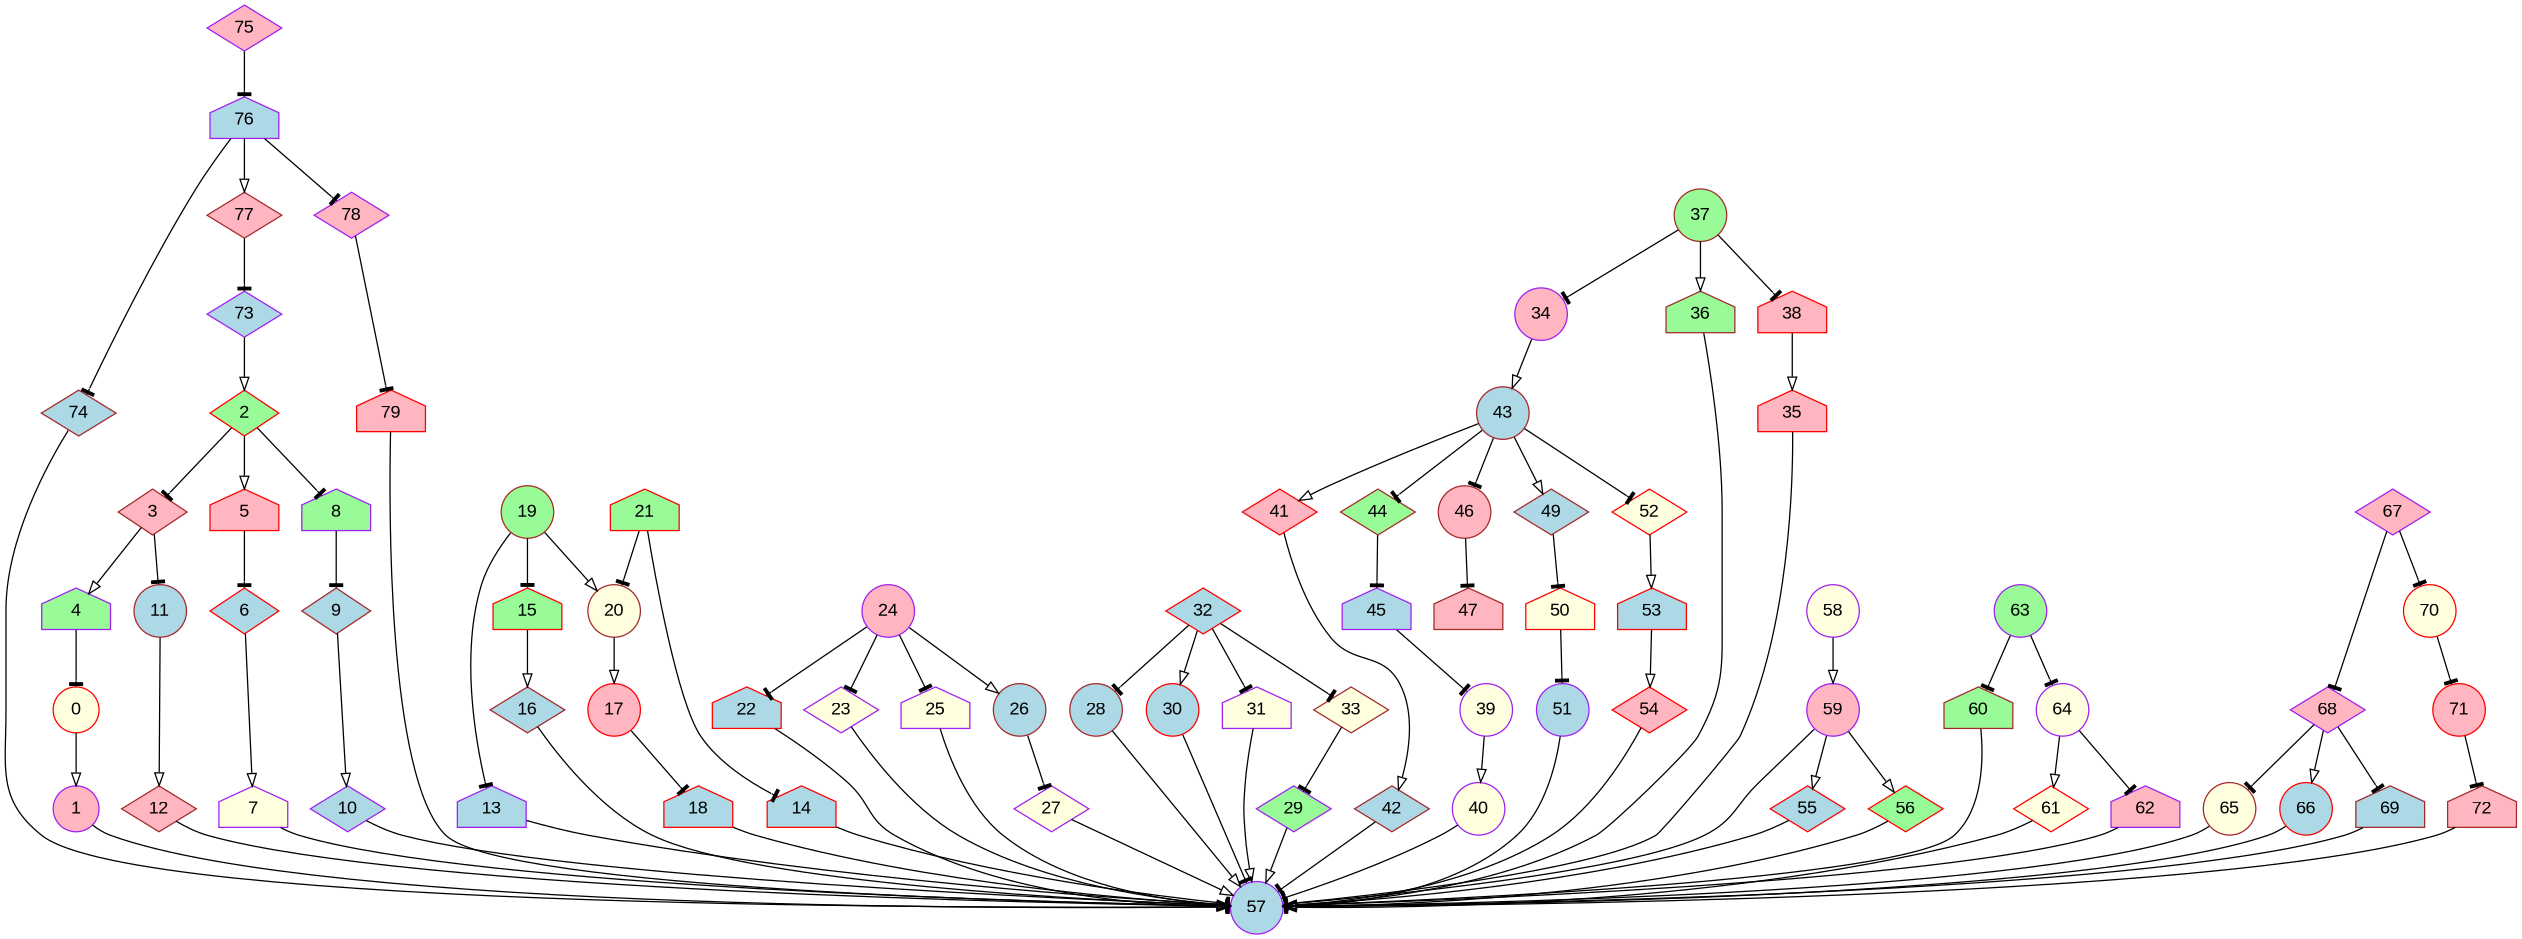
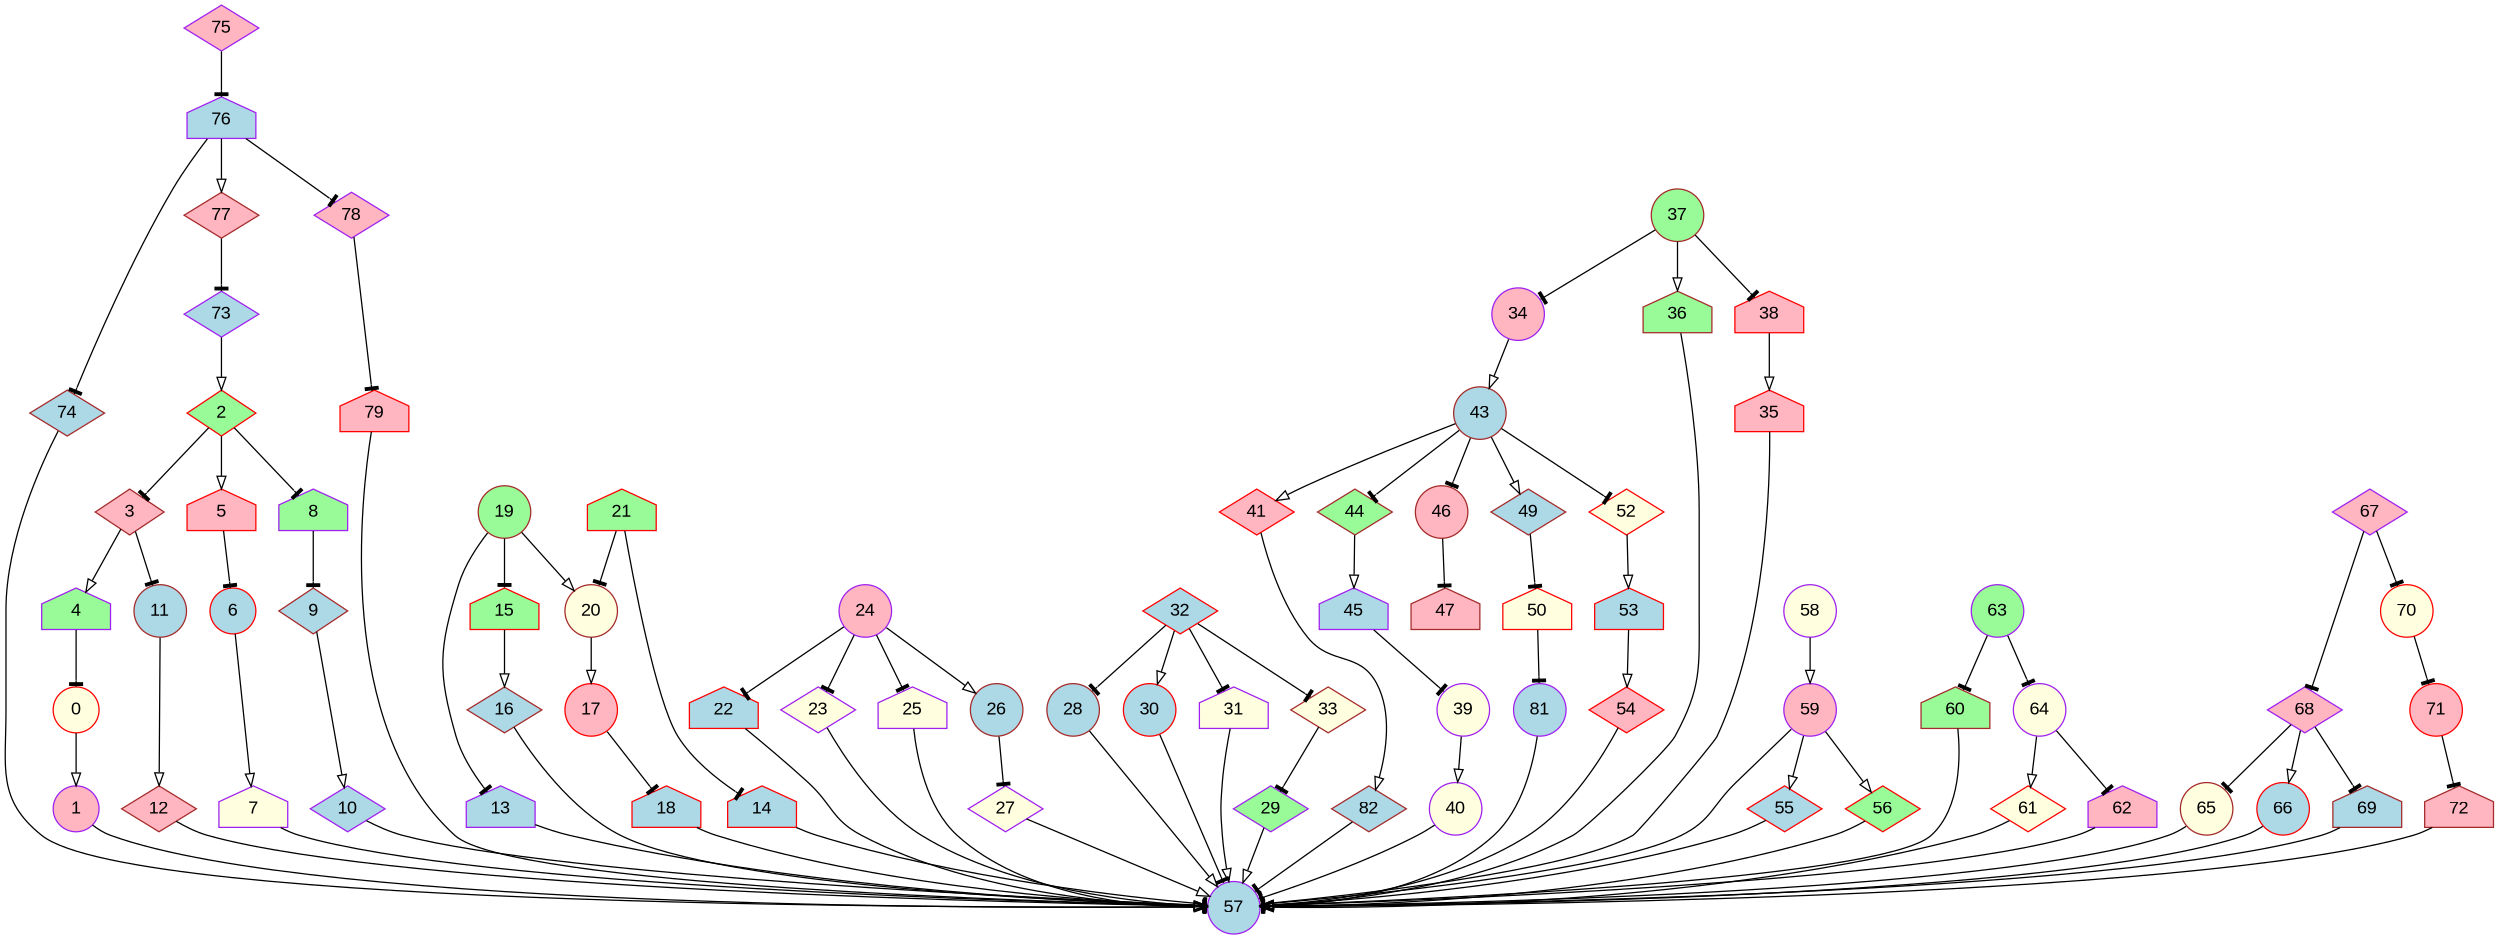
(1377, 558) -> (1354, 555)
(244, 611) -> (233, 611)
(1563, 710) -> (1540, 710)
(1392, 809) -> (1369, 809)
